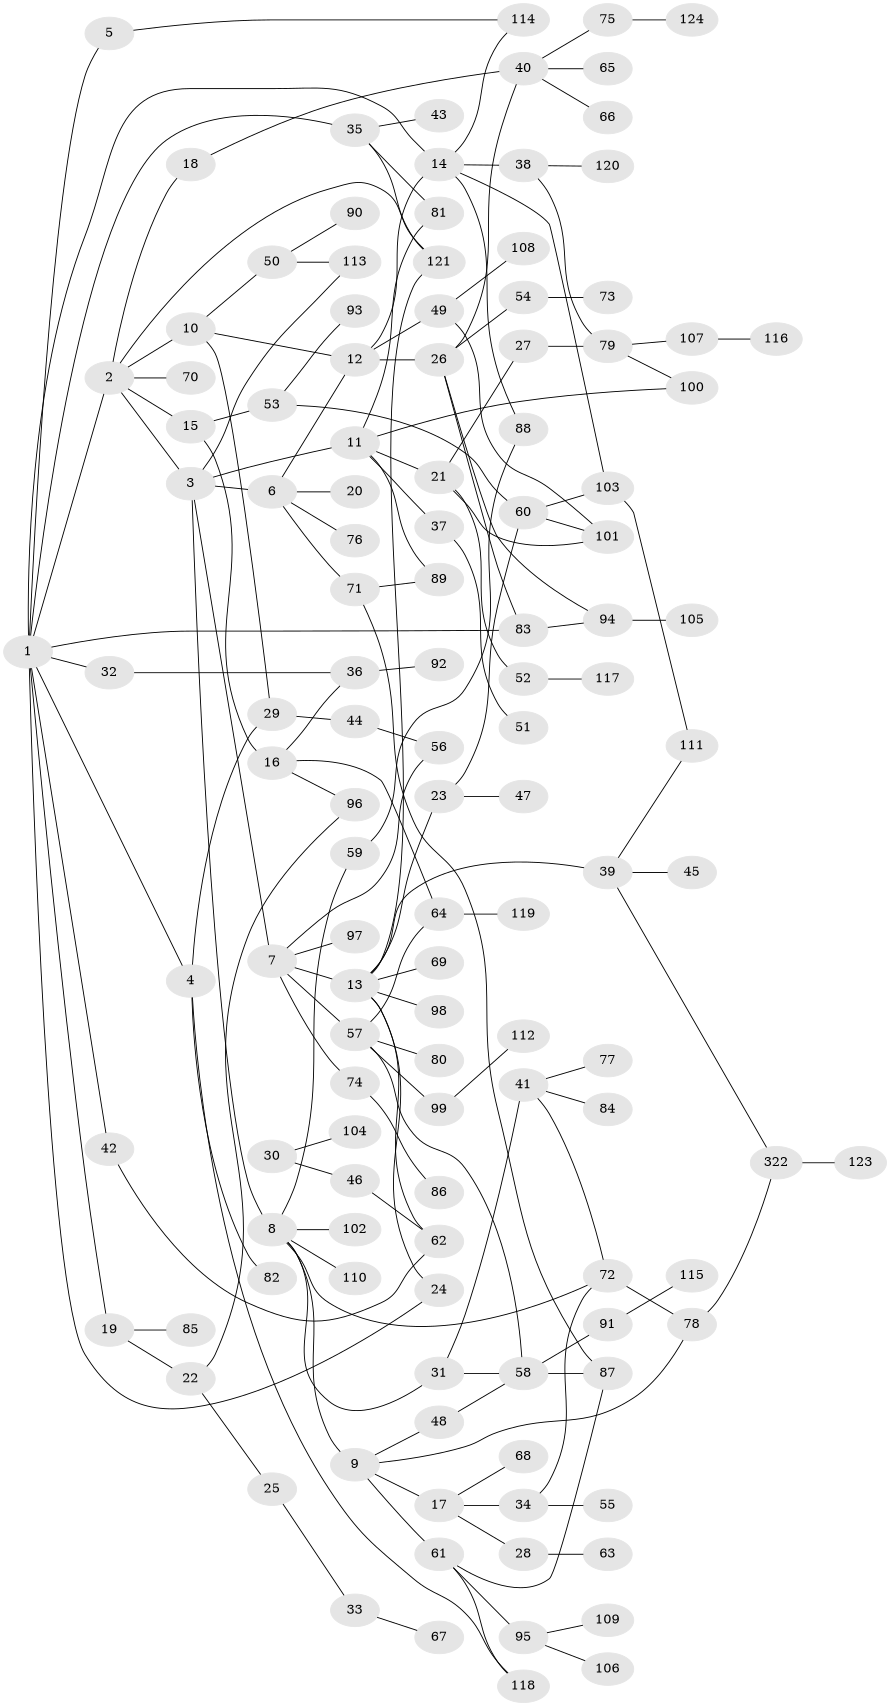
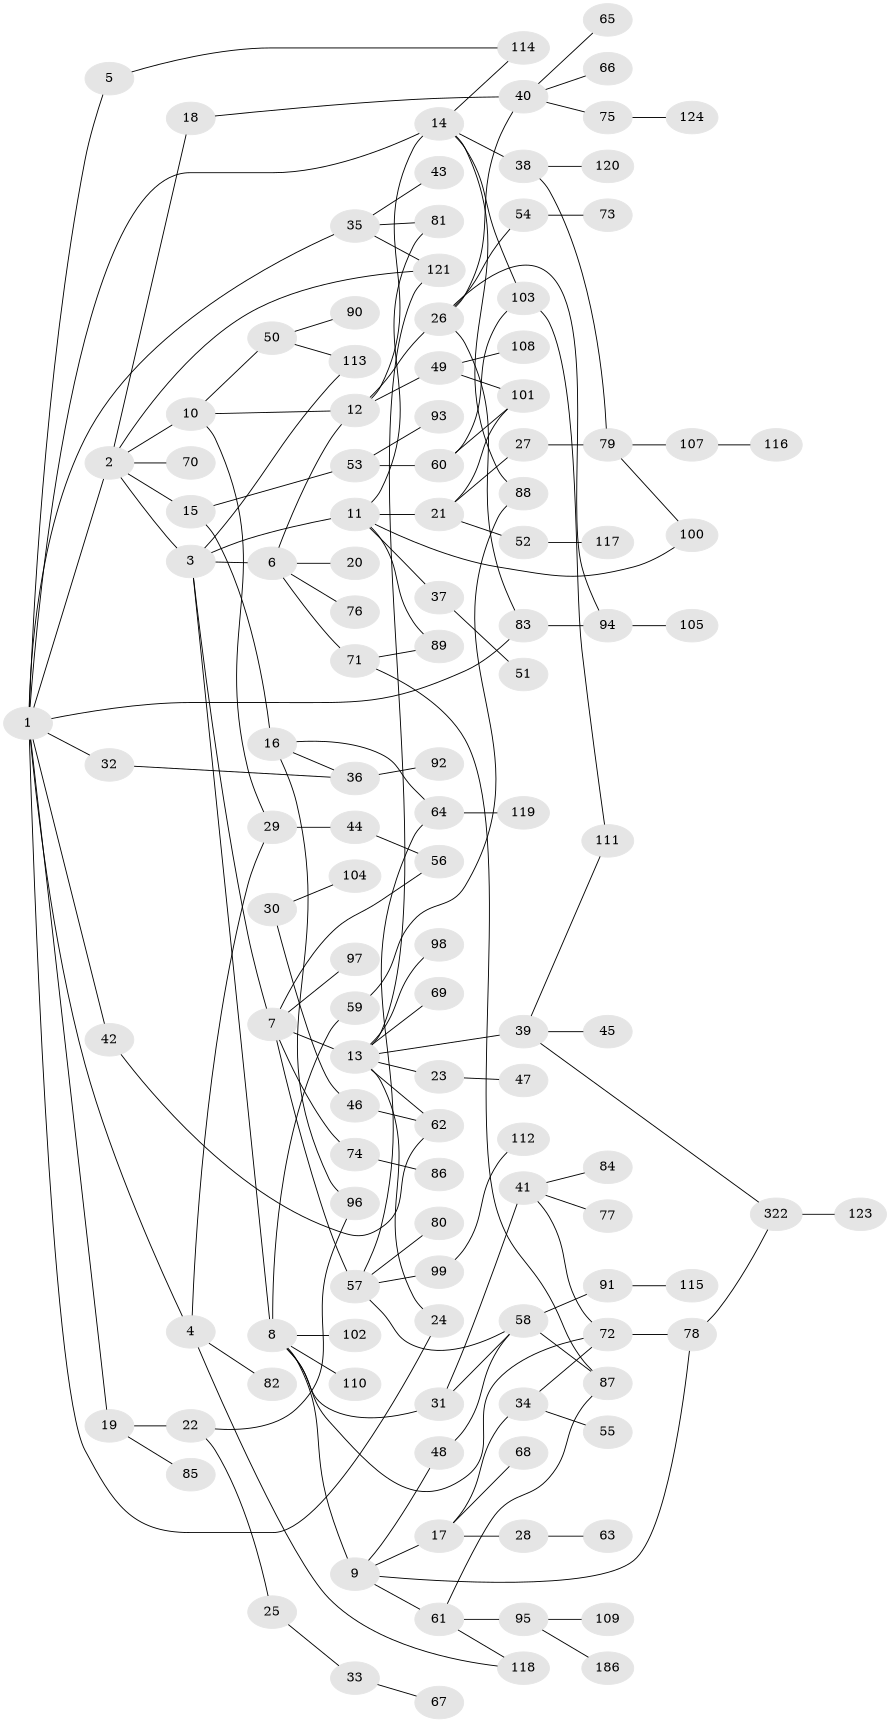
(490, 659) -> none
(608, 1669) -> (608, 1668)
